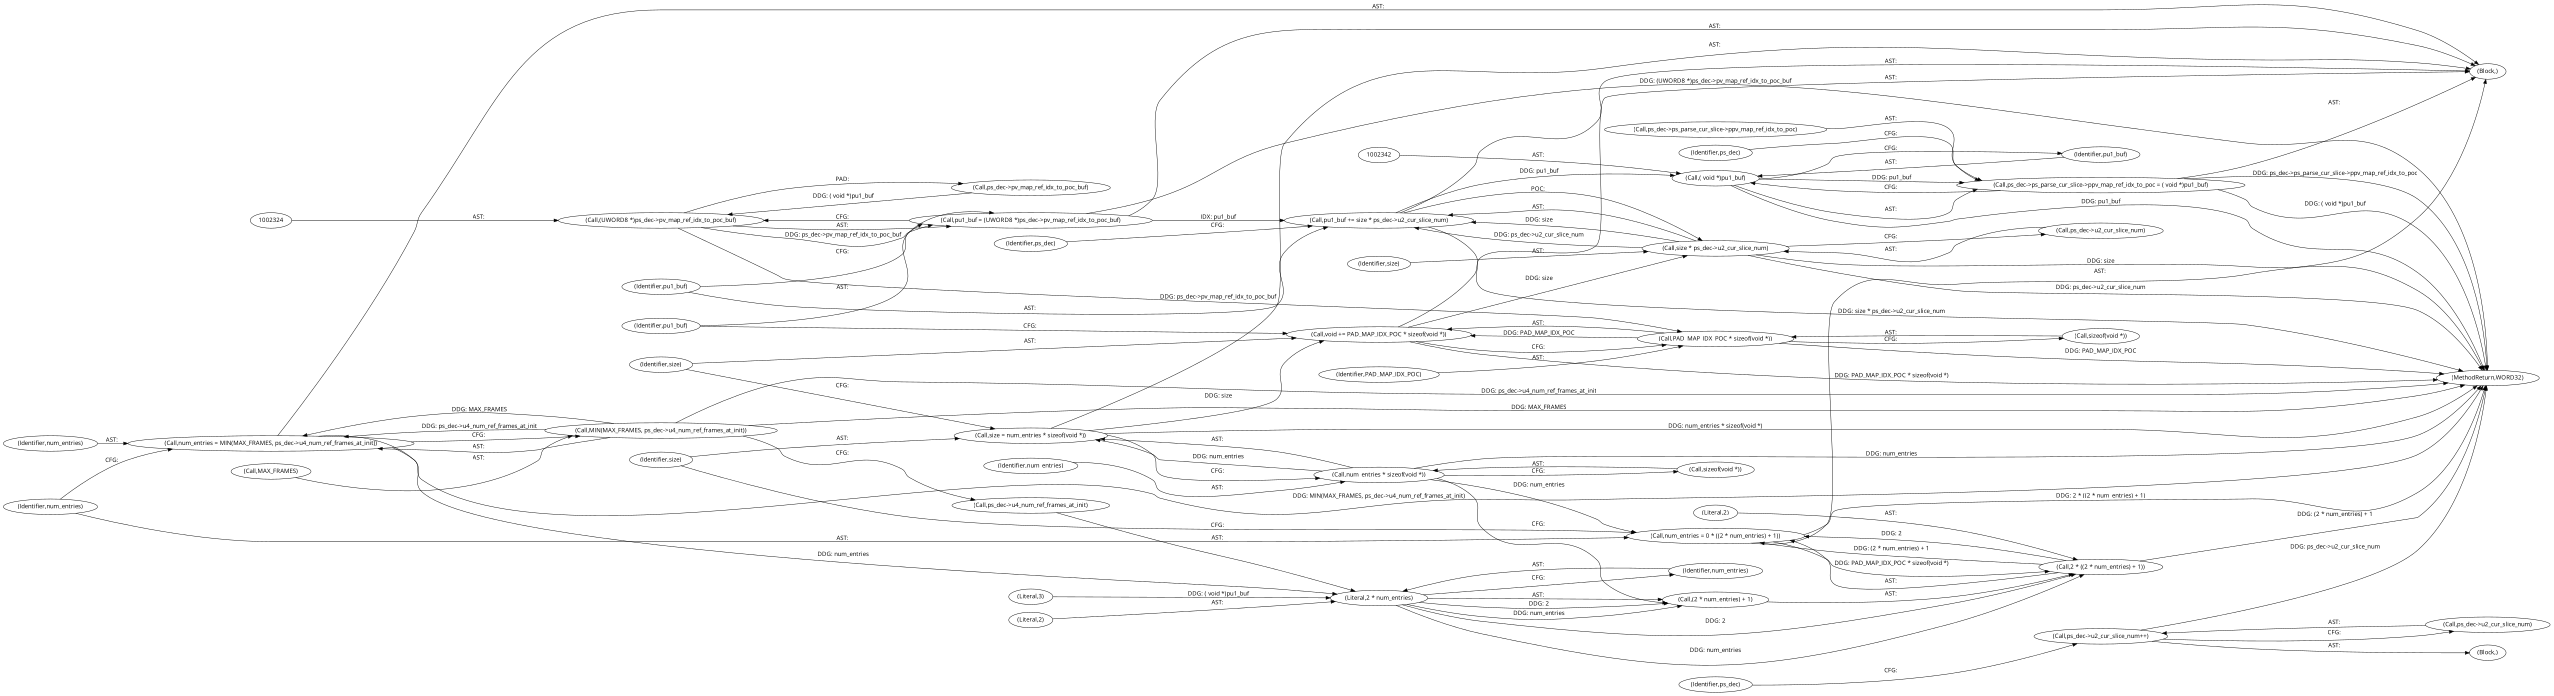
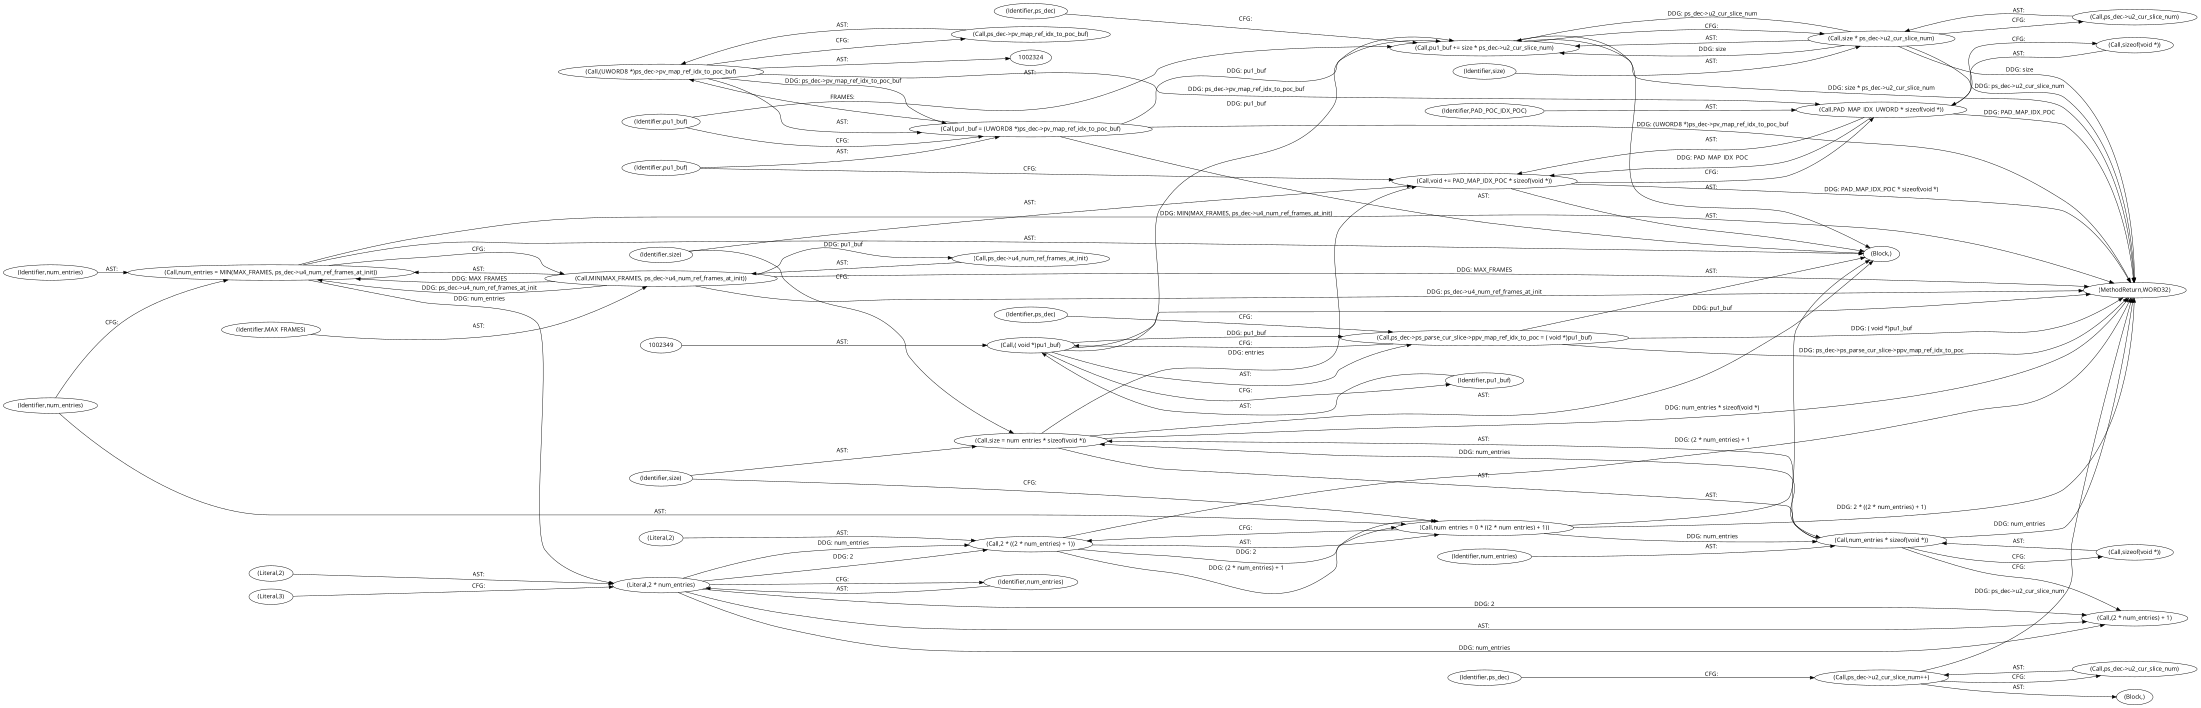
(1716, 130) -> none
(1379, 155) -> (661, 345)
(1531, 178) -> (1222, 163)
(843, 179) -> (843, 41)
(1539, 189) -> (1712, 26)
(843, 196) -> (843, 25)
(843, 217) -> (843, 98)
(1218, 217) -> (1246, 71)
(423, 220) -> (879, 64)
(1546, 292) -> none
(1716, 339) -> (1881, 110)
(1379, 375) -> (1485, 111)
(1218, 396) -> (1246, 353)
(843, 453) -> (843, 245)
(271, 471) -> (271, 330)
(1218, 471) -> (1485, 476)
(1523, 496) -> (1678, 541)
(1204, 552) -> (859, 268)
(1892, 563) -> (1246, 528)
(1218, 594) -> (479, 586)
(1919, 600) -> none
